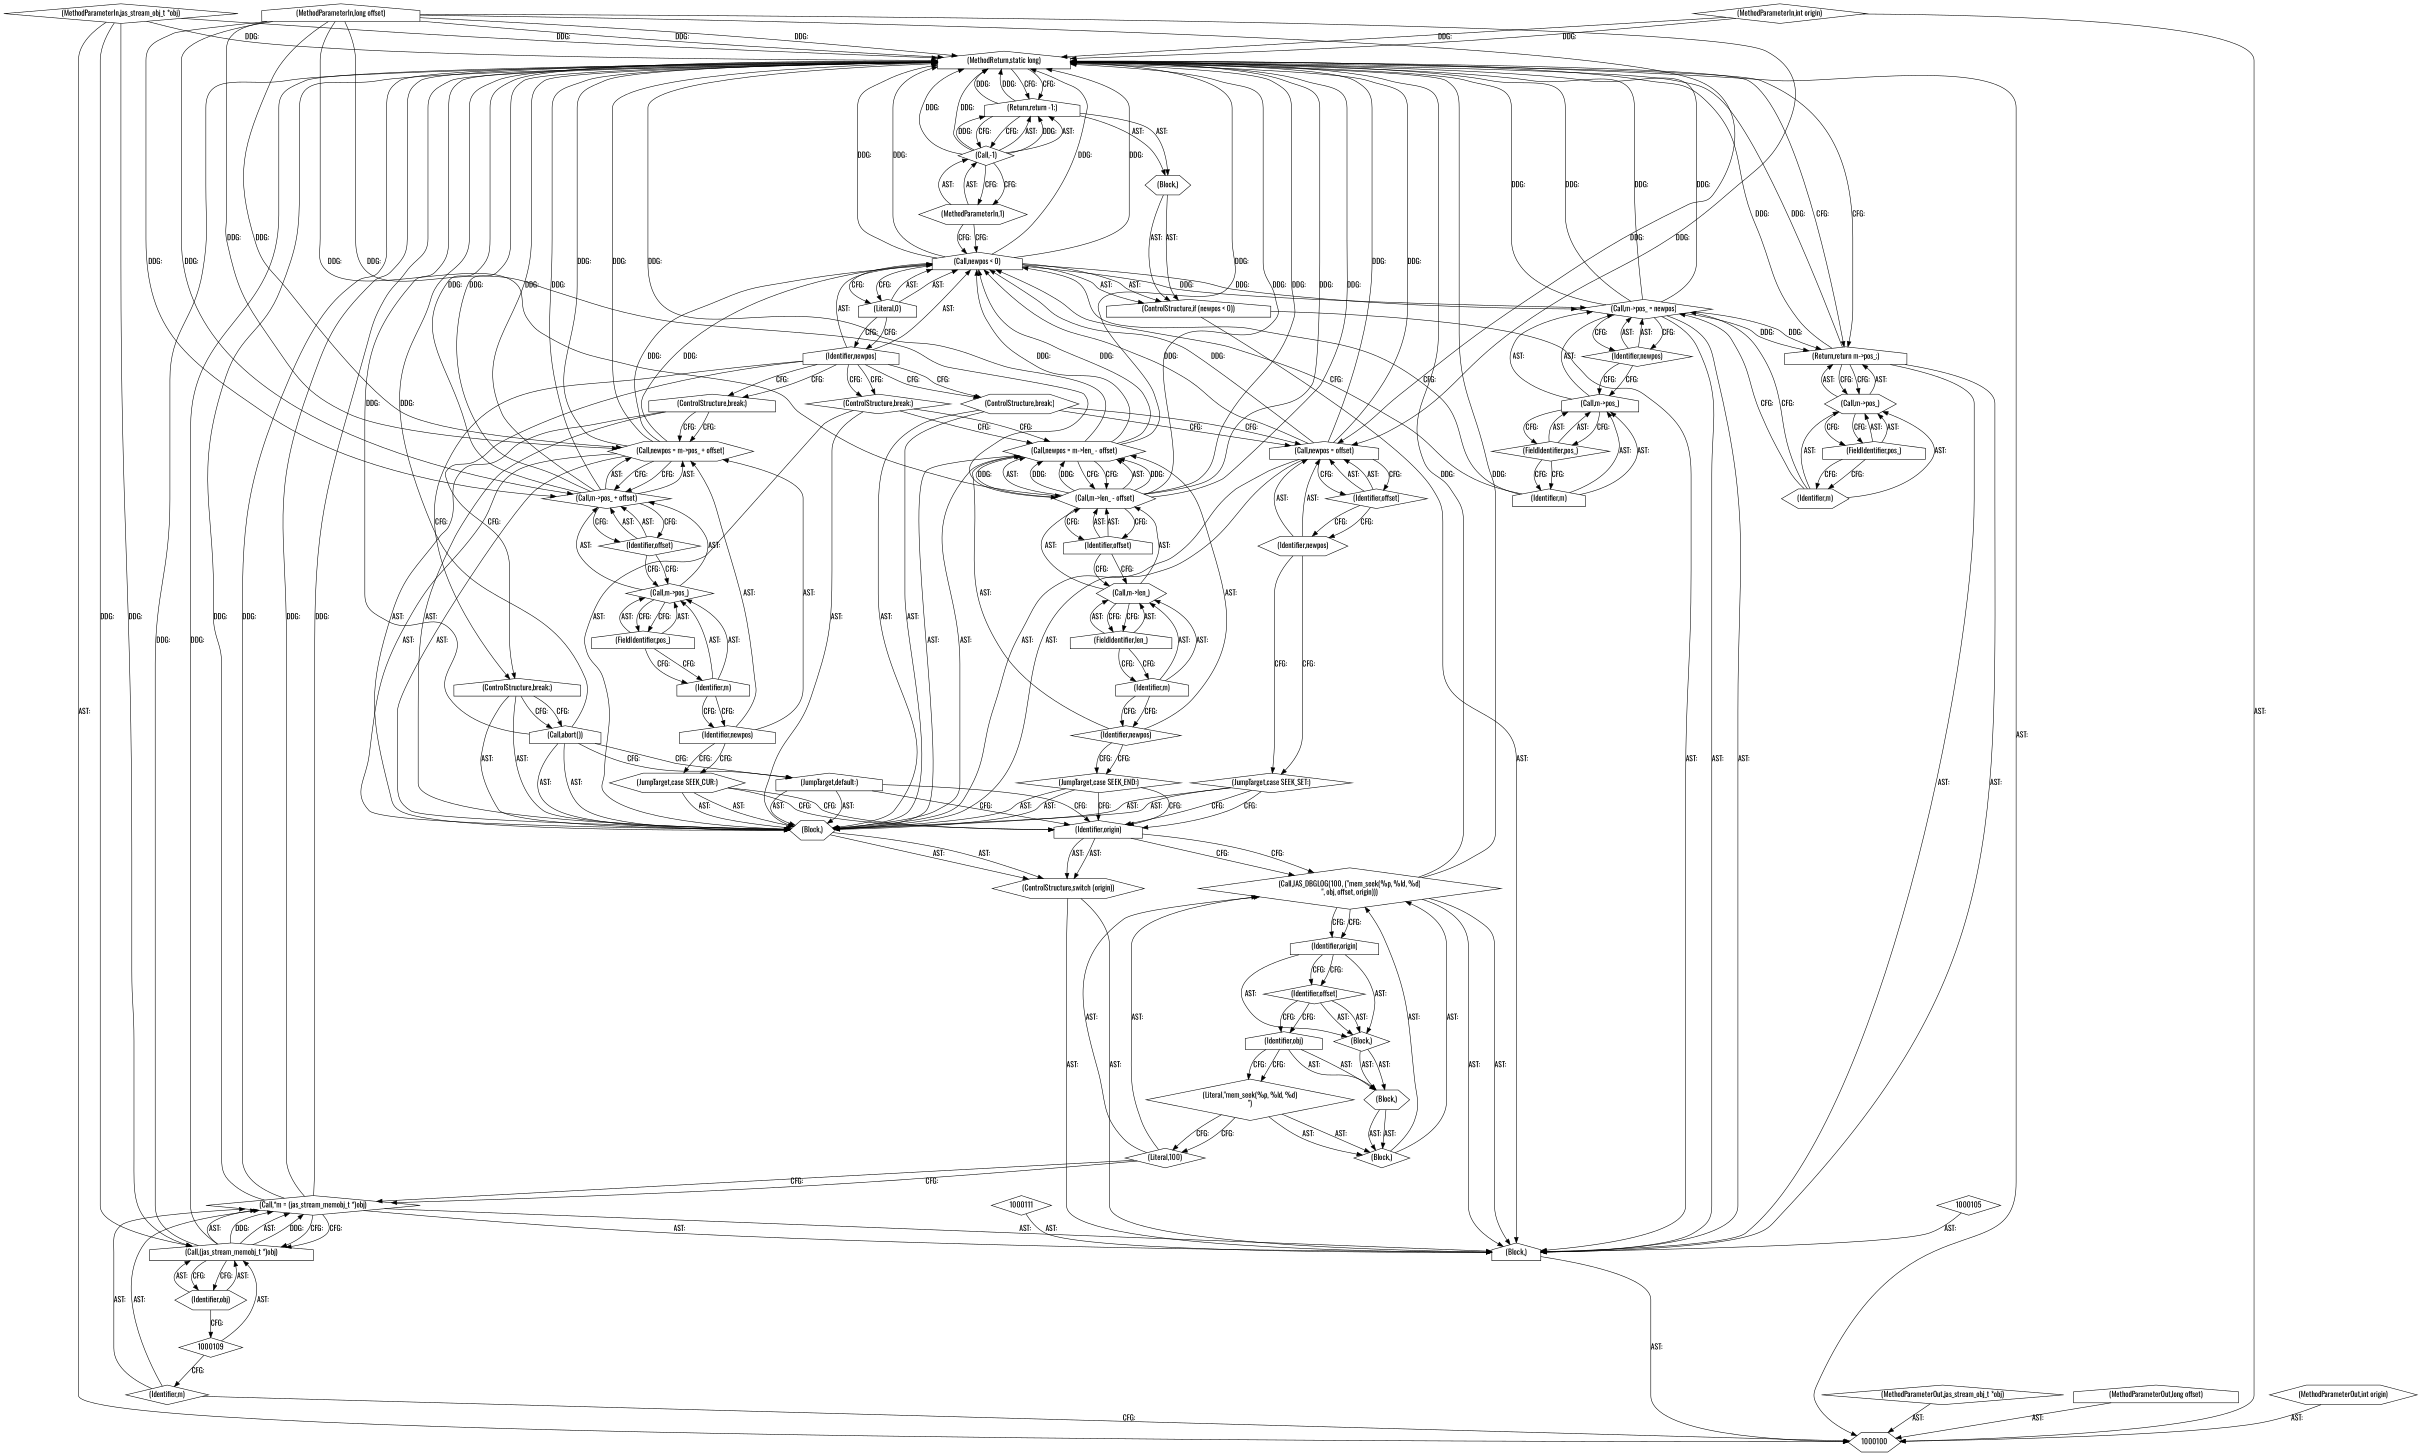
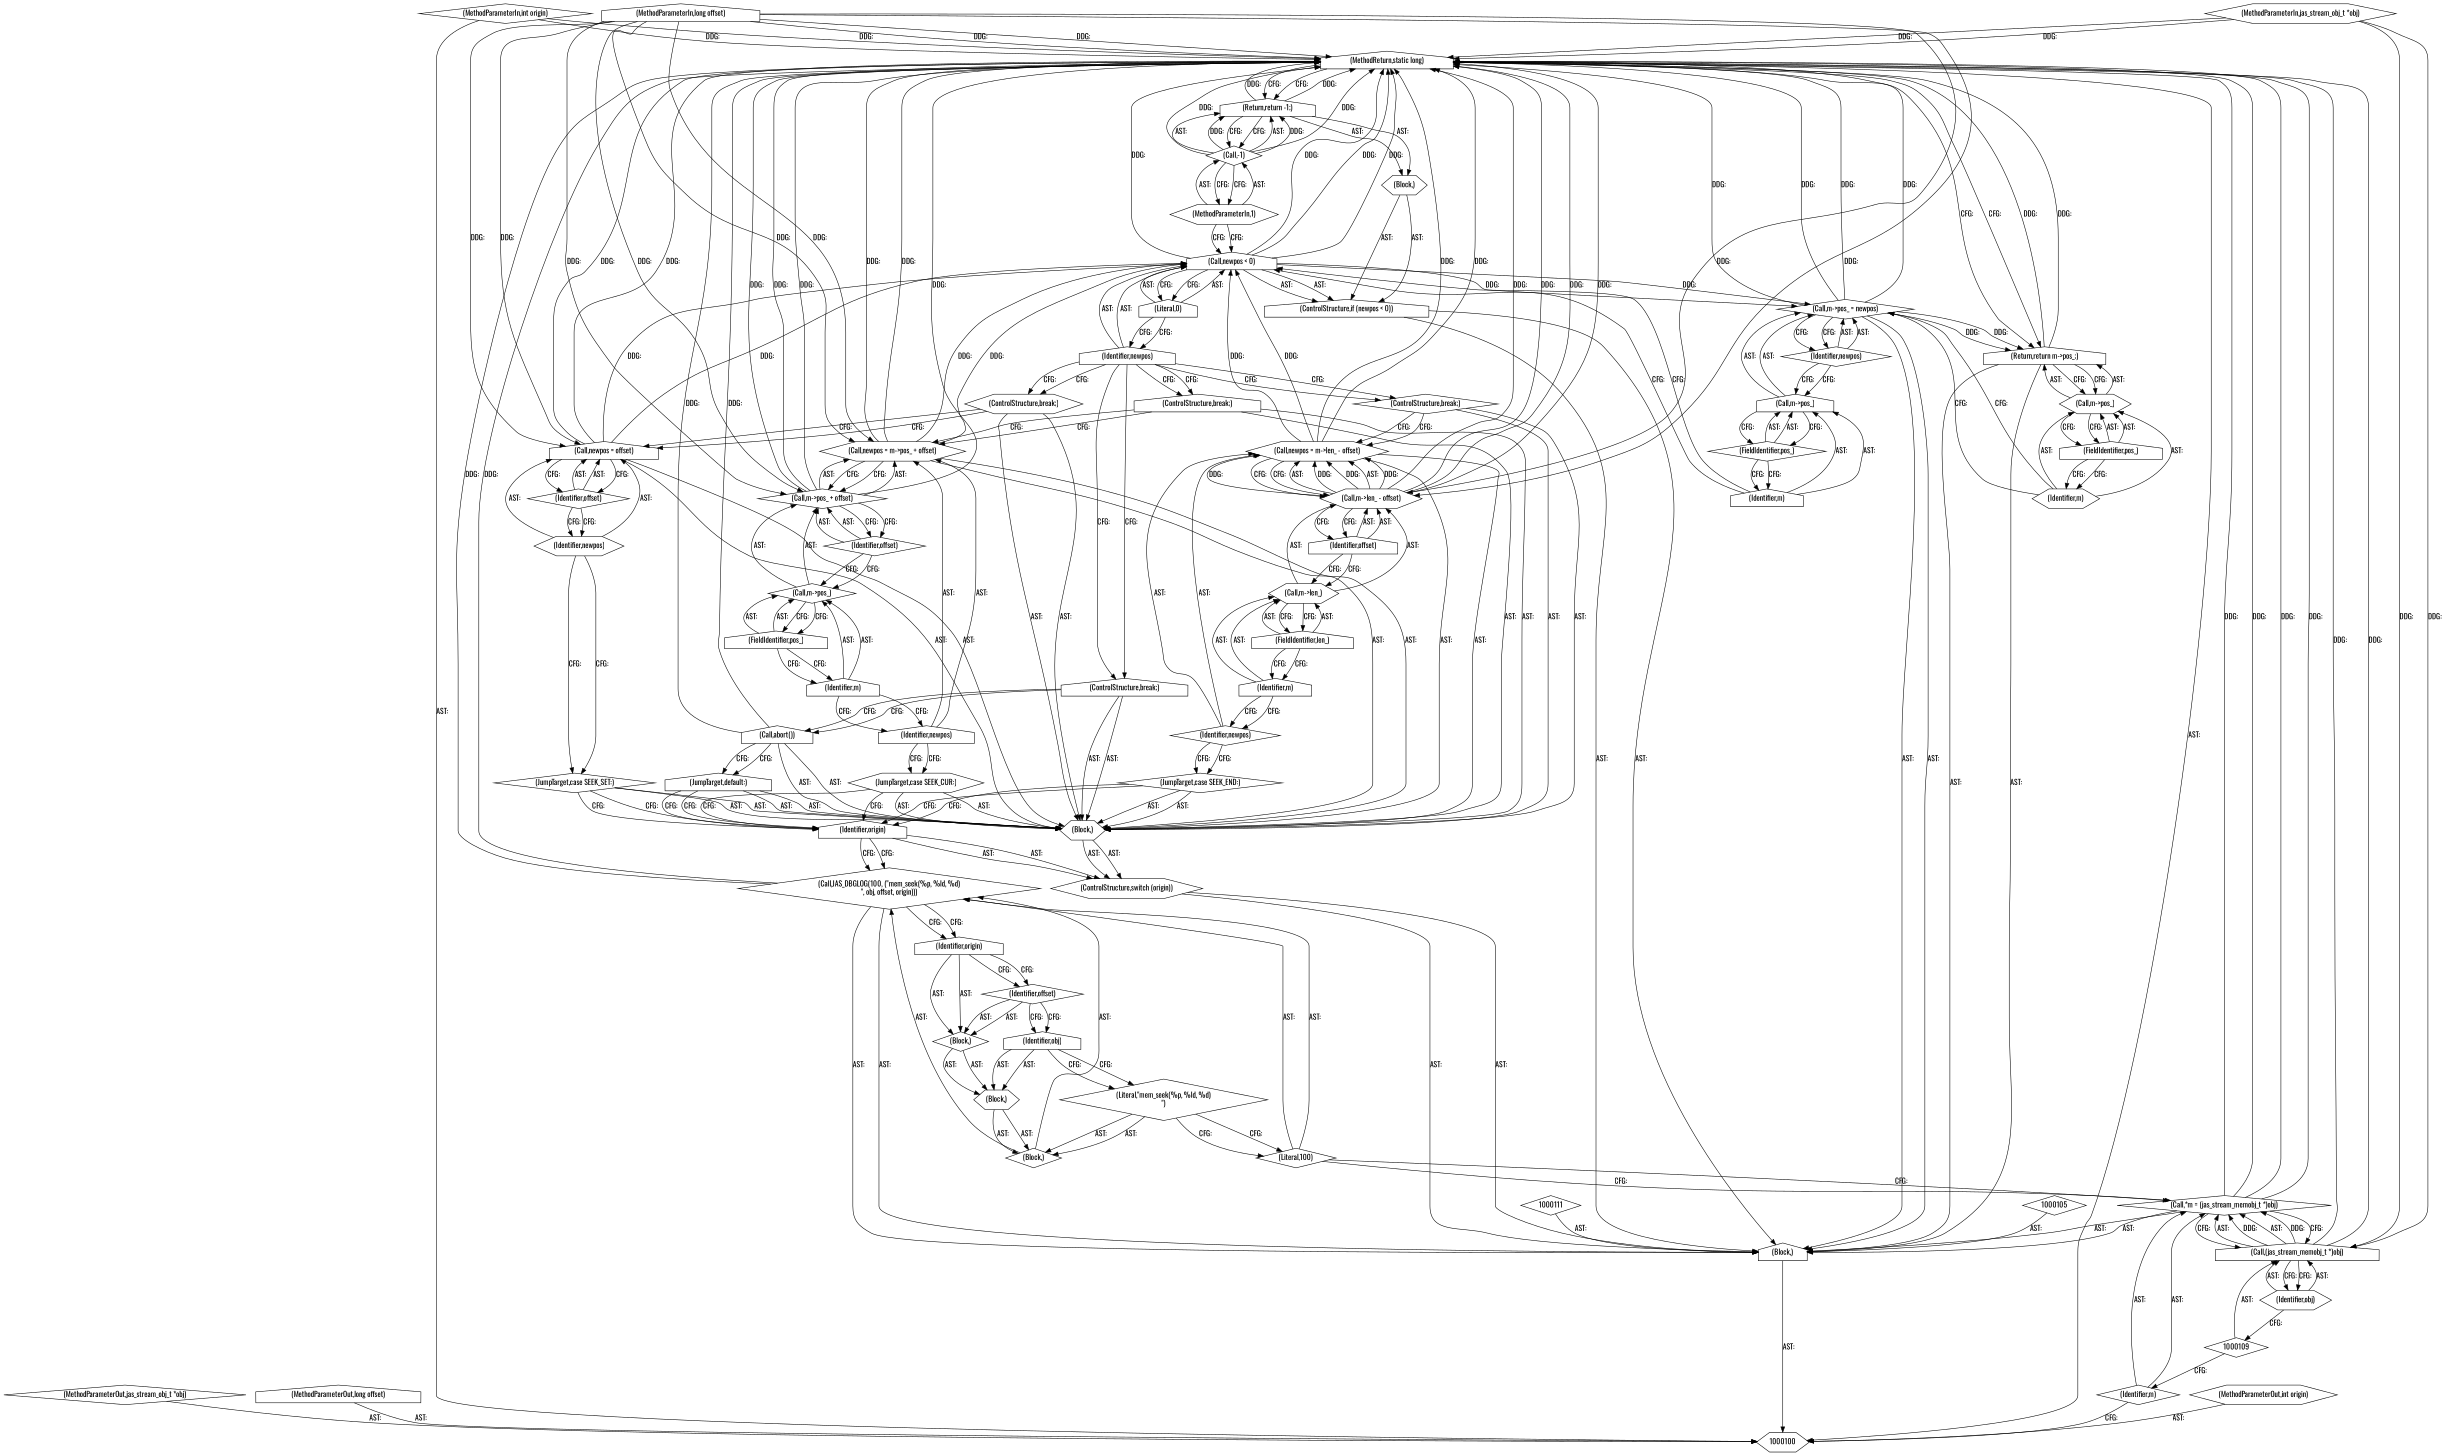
(121, 14) -> (2300, 14)
(268, 1419) -> none
